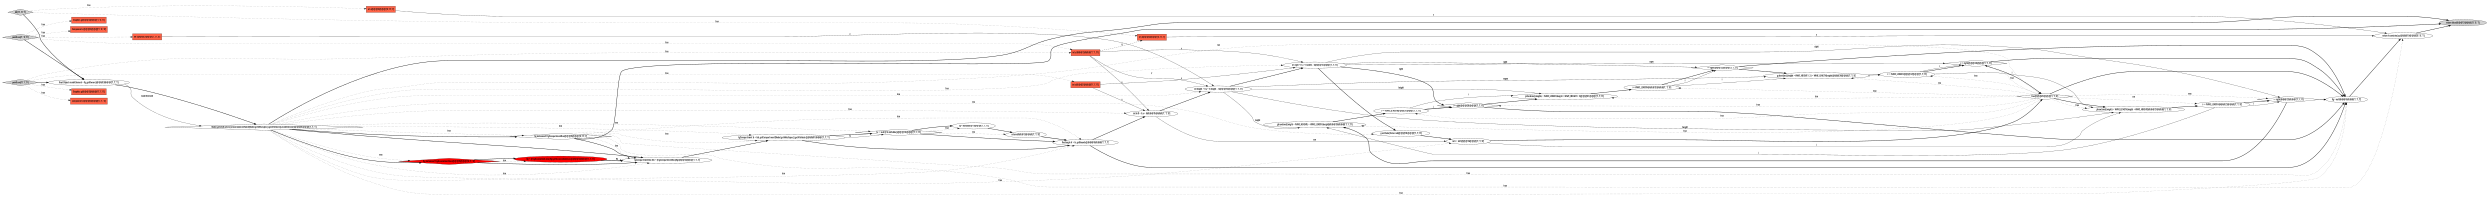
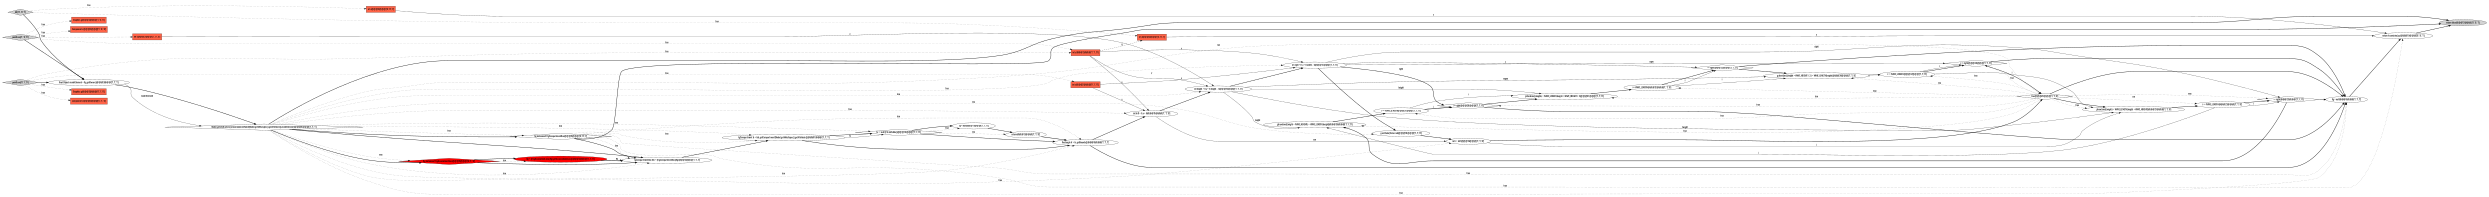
(1505, 62) -> (1505, 62)
